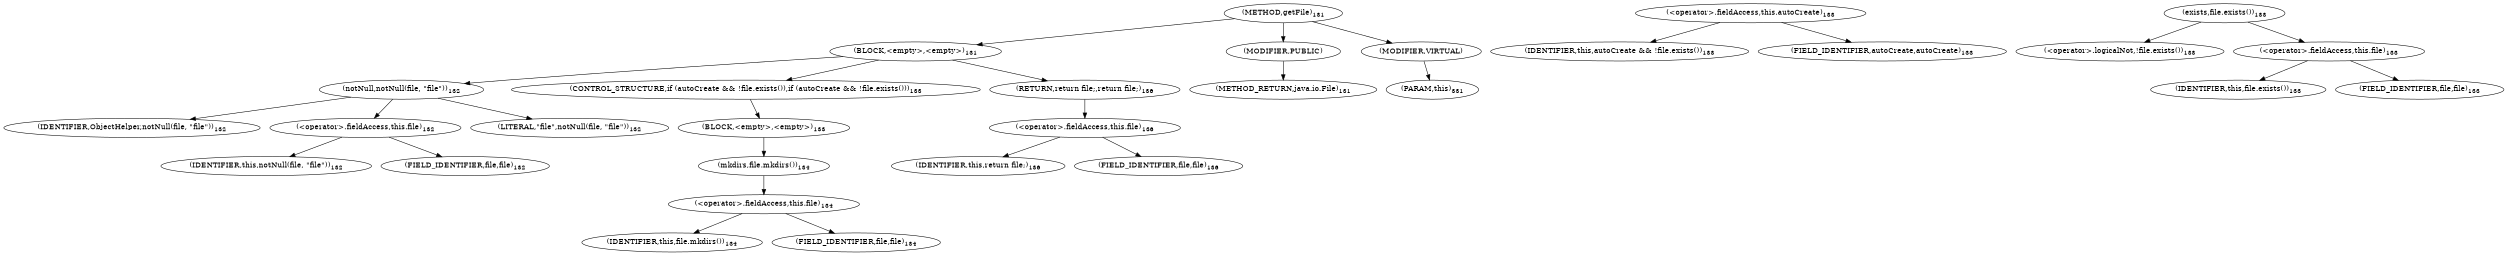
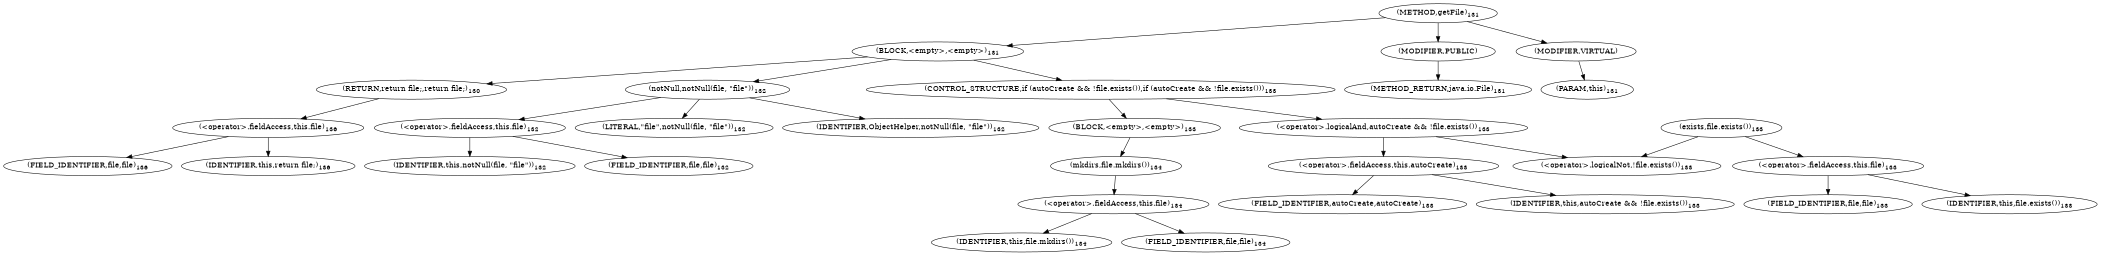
(1148, 89) -> (474, 89)
(1458, 89) -> (1612, 89)
none -> (1383, 128)
